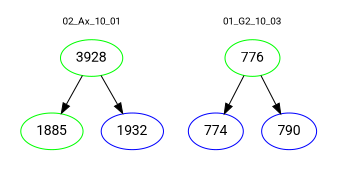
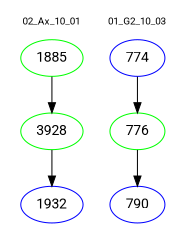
(74, 90) -> (52, 90)
(236, 90) -> (137, 90)
